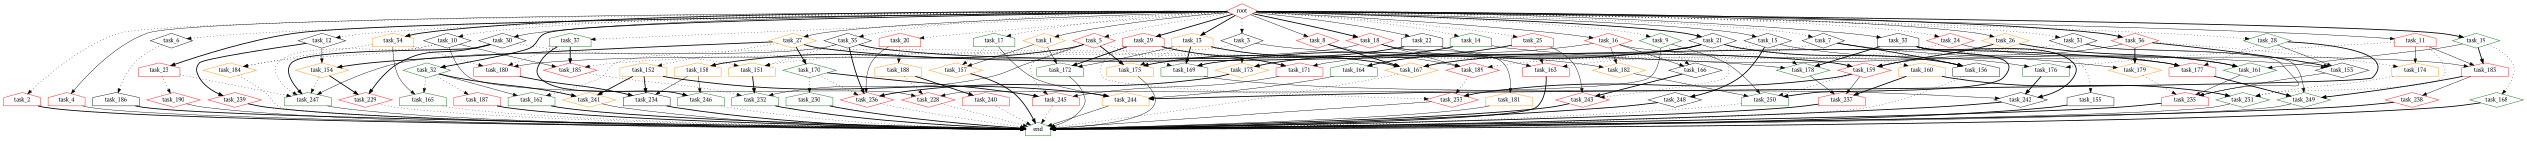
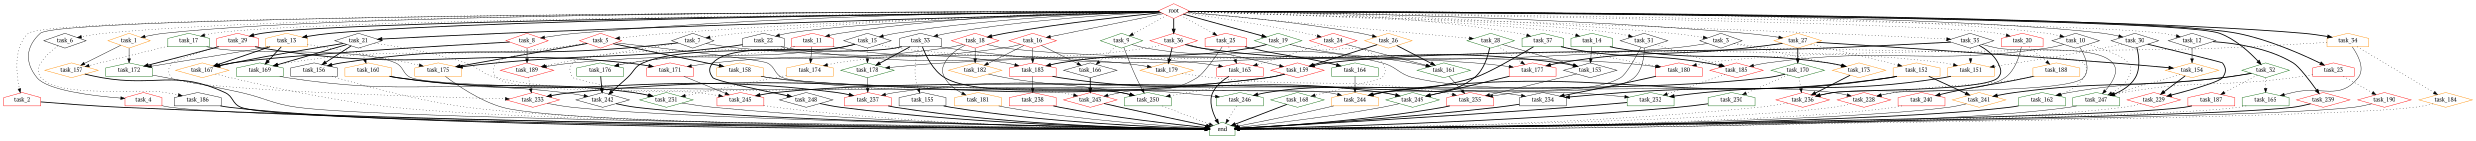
(346, 55) -> none
(2412, 100) -> (1033, 100)
